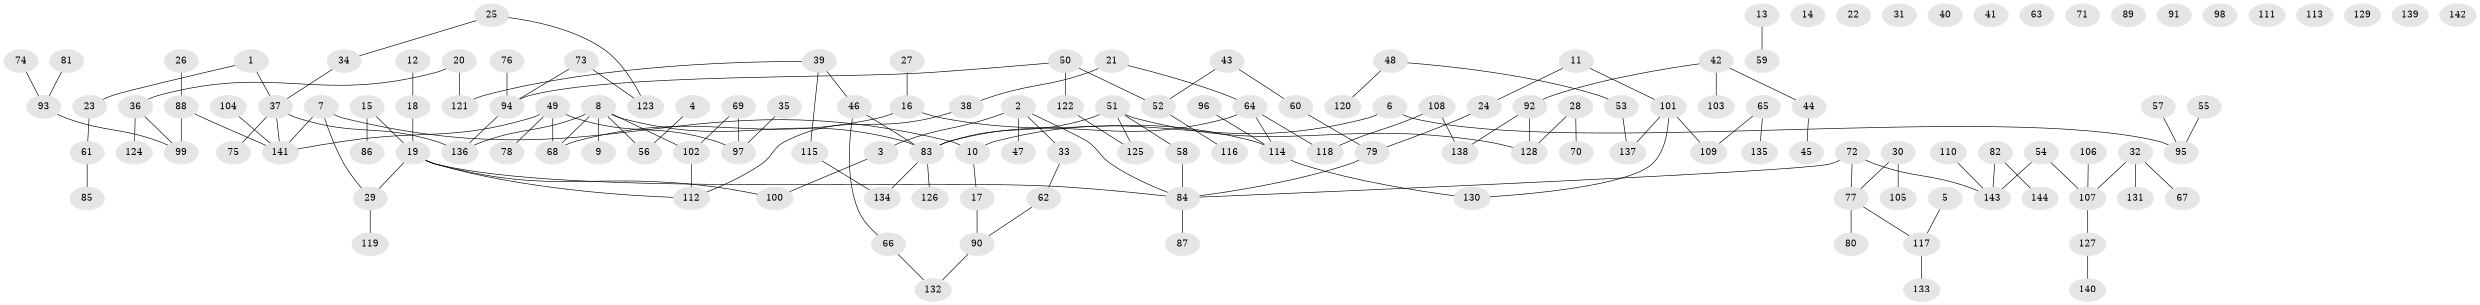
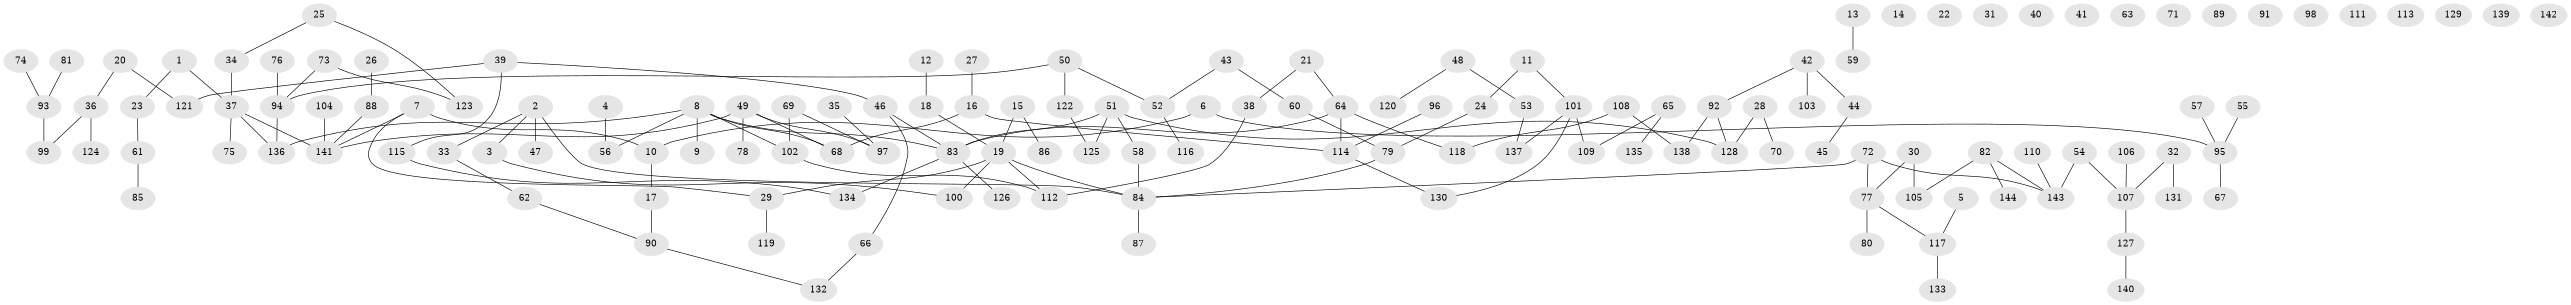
(181, 130) -> none
(2159, 176) -> (2220, 176)
none -> (1944, 179)
